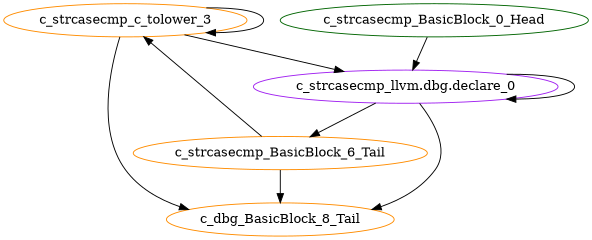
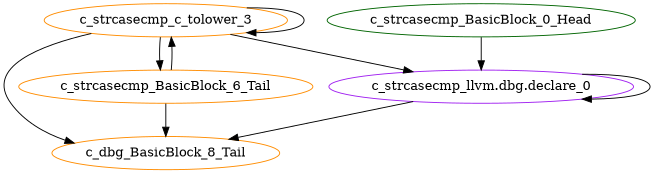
(347, 118) -> (160, 49)
